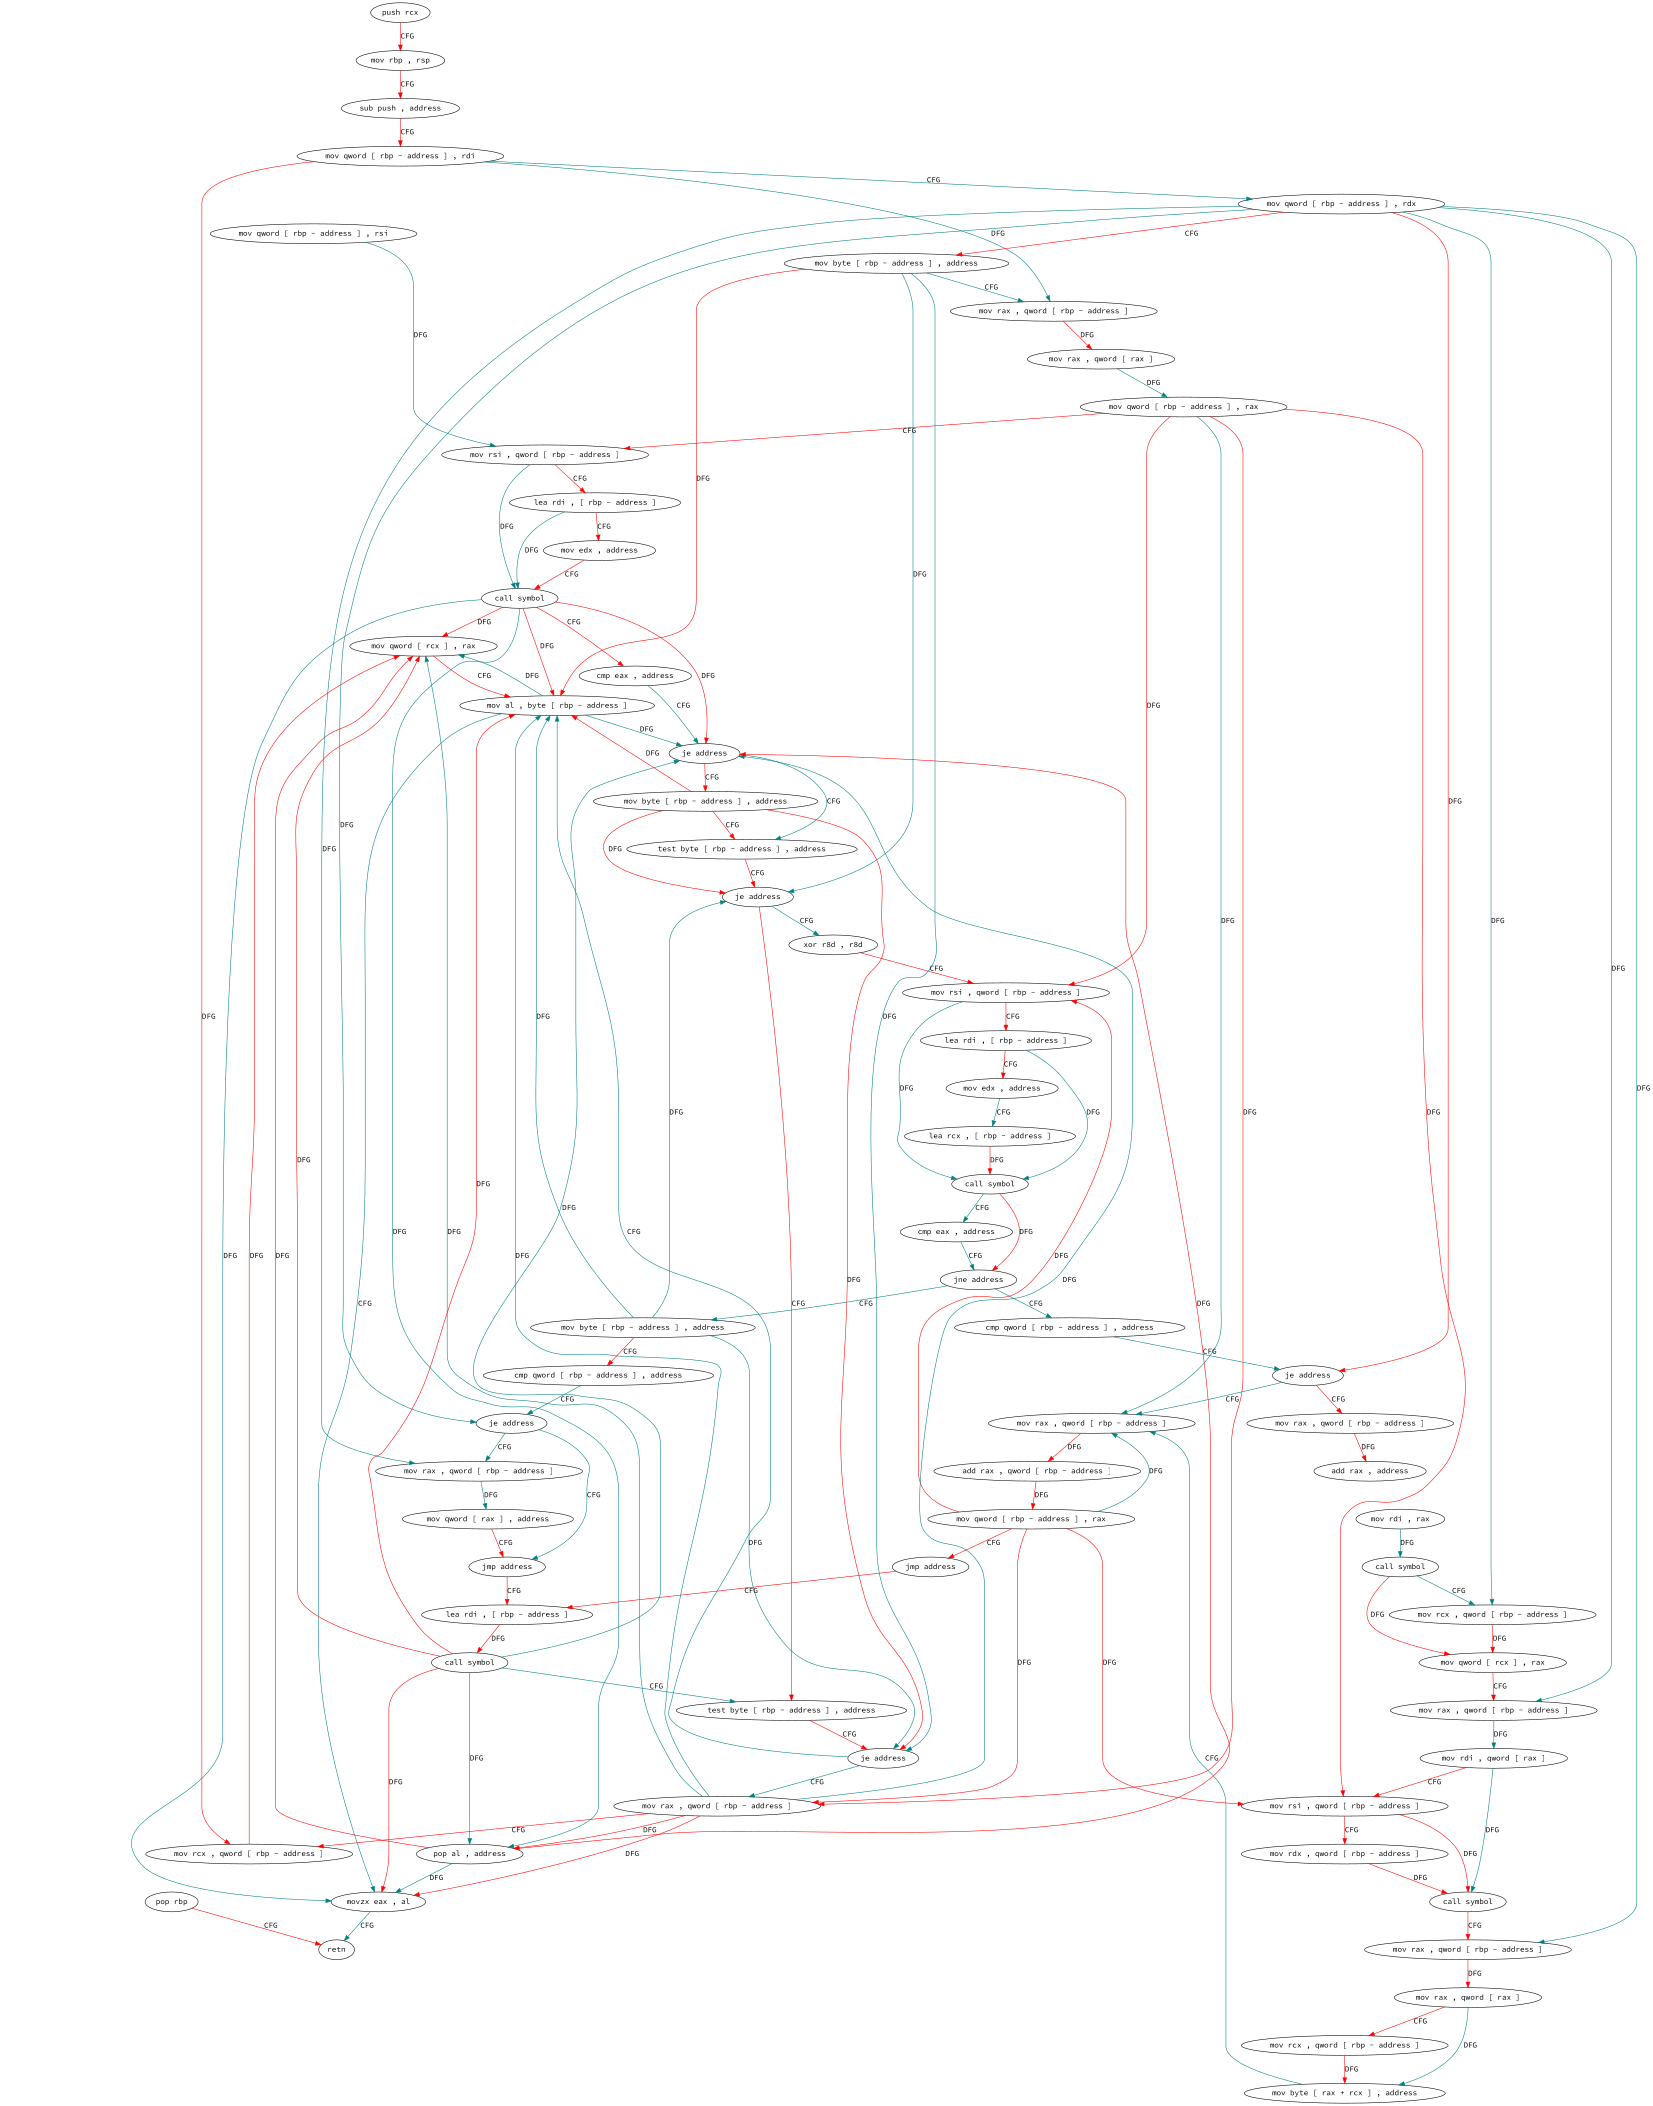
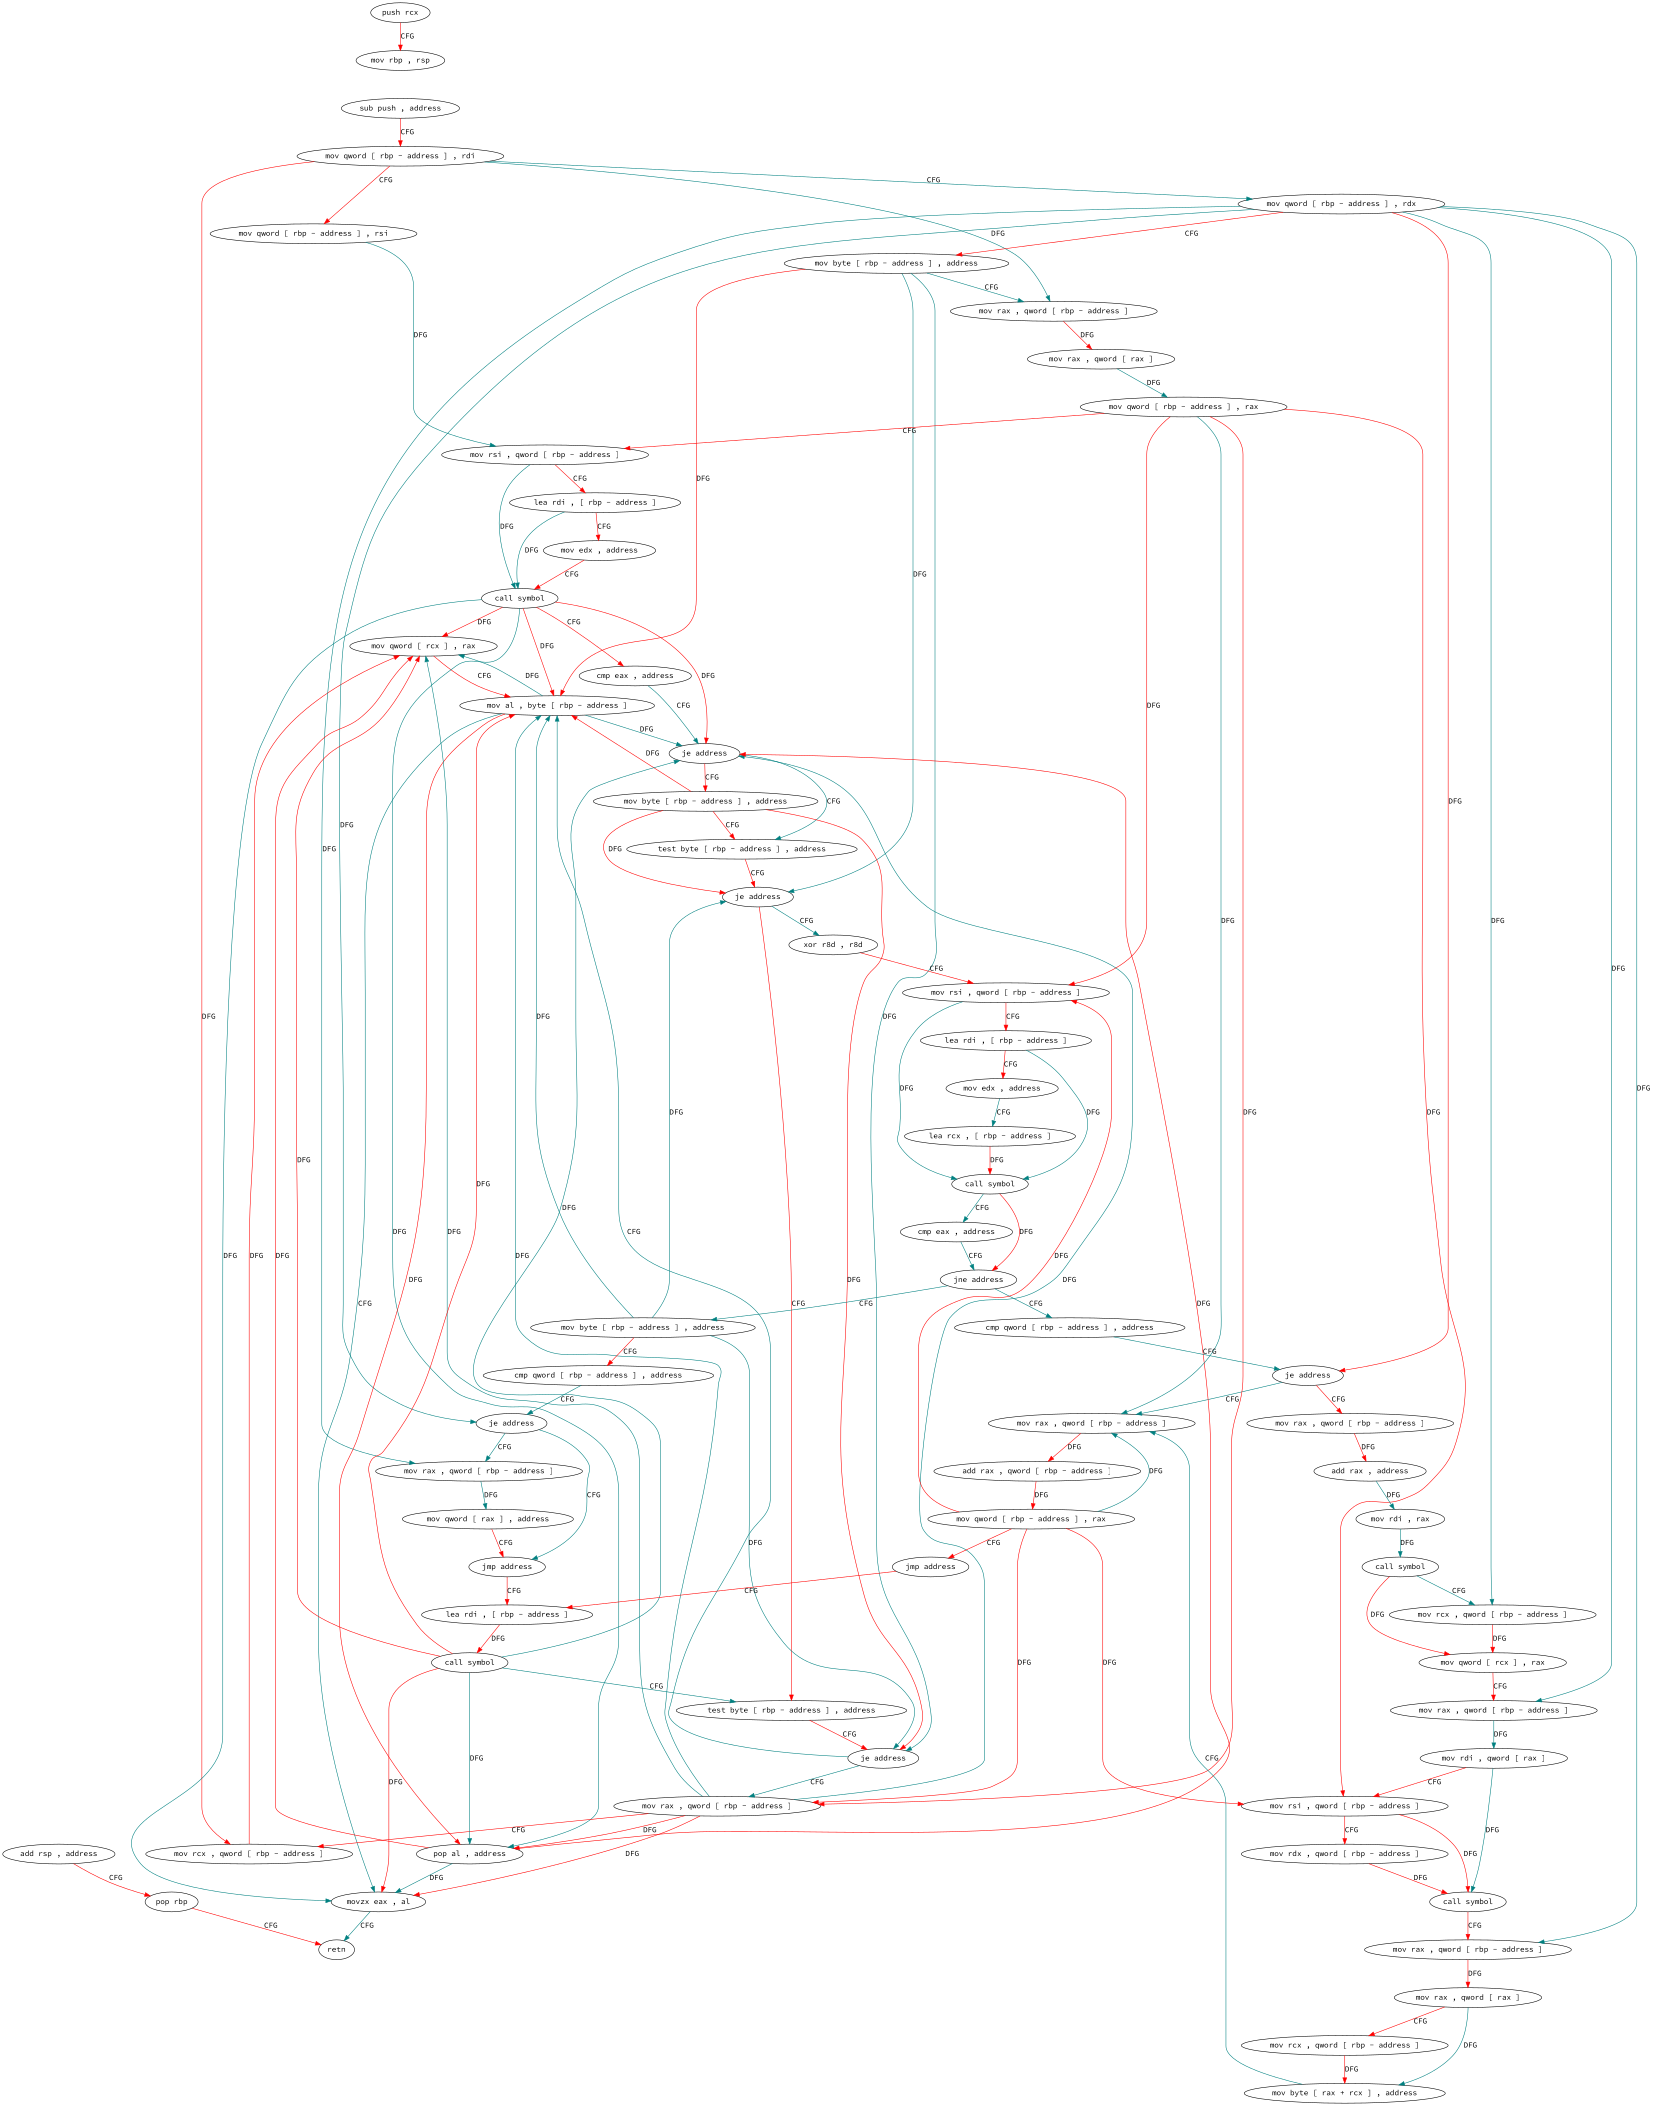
(400, 82) -> none
none -> (359, 193)
none -> (405, 1281)
none -> (1384, 1493)
none -> (59, 1854)
